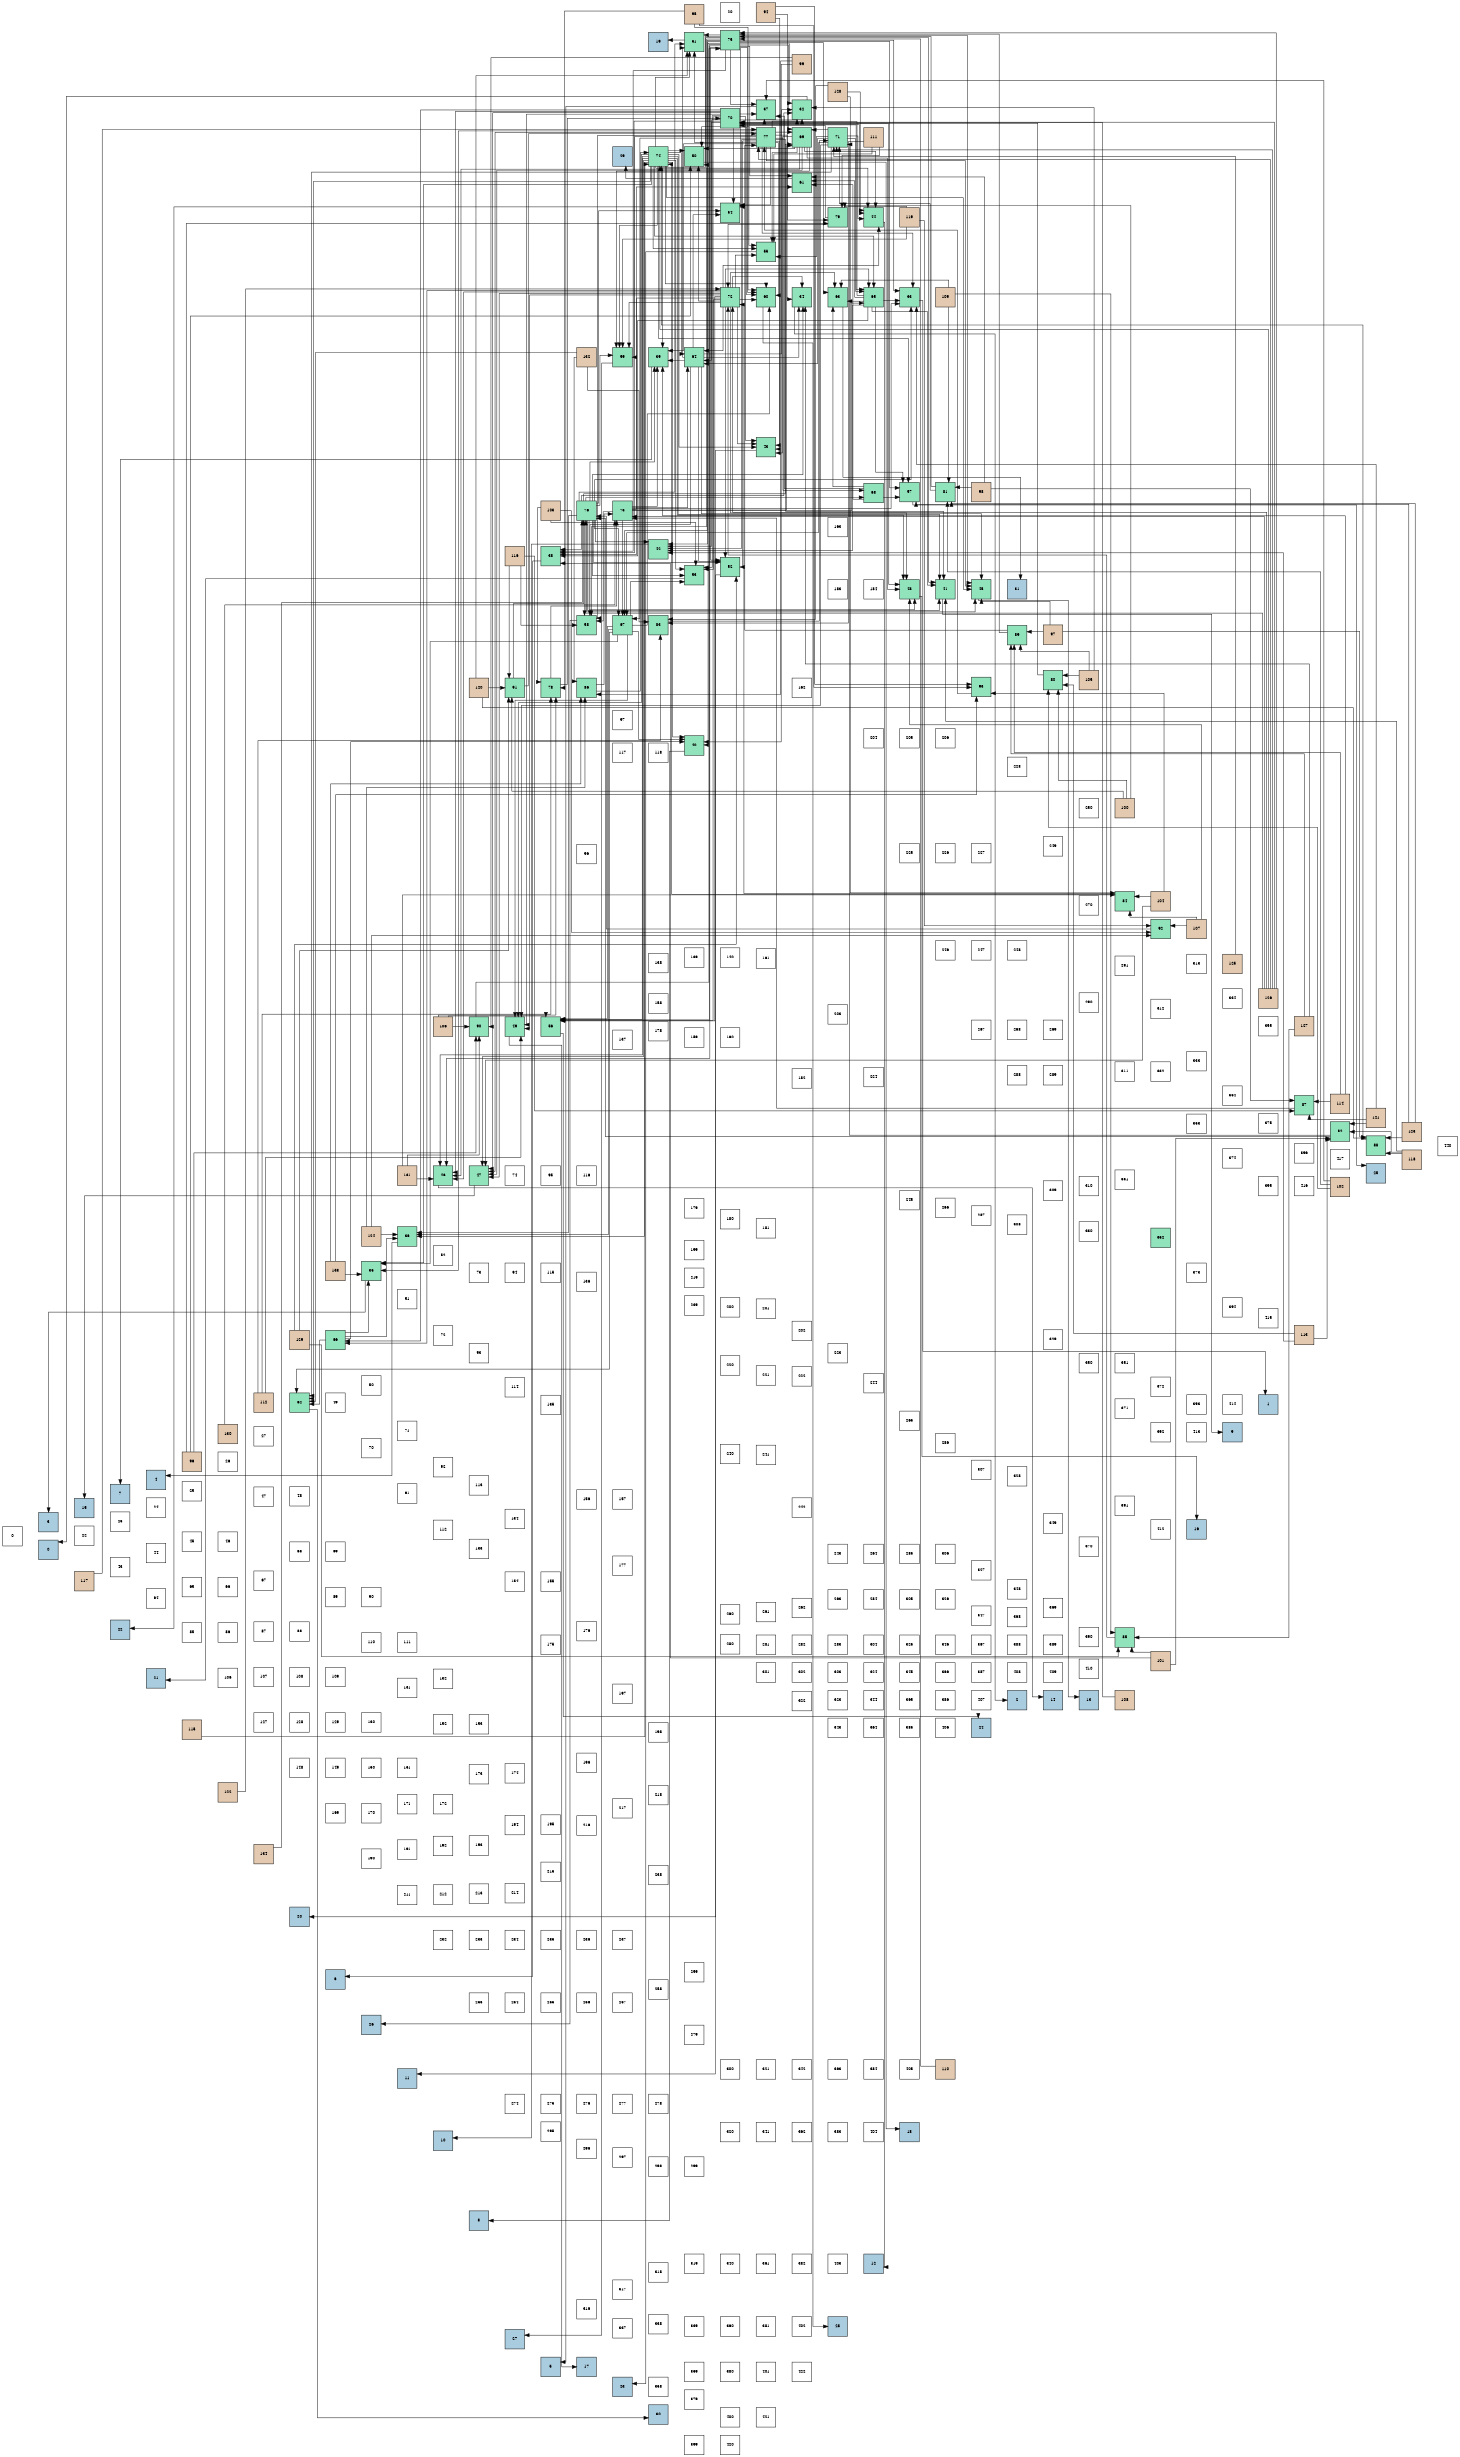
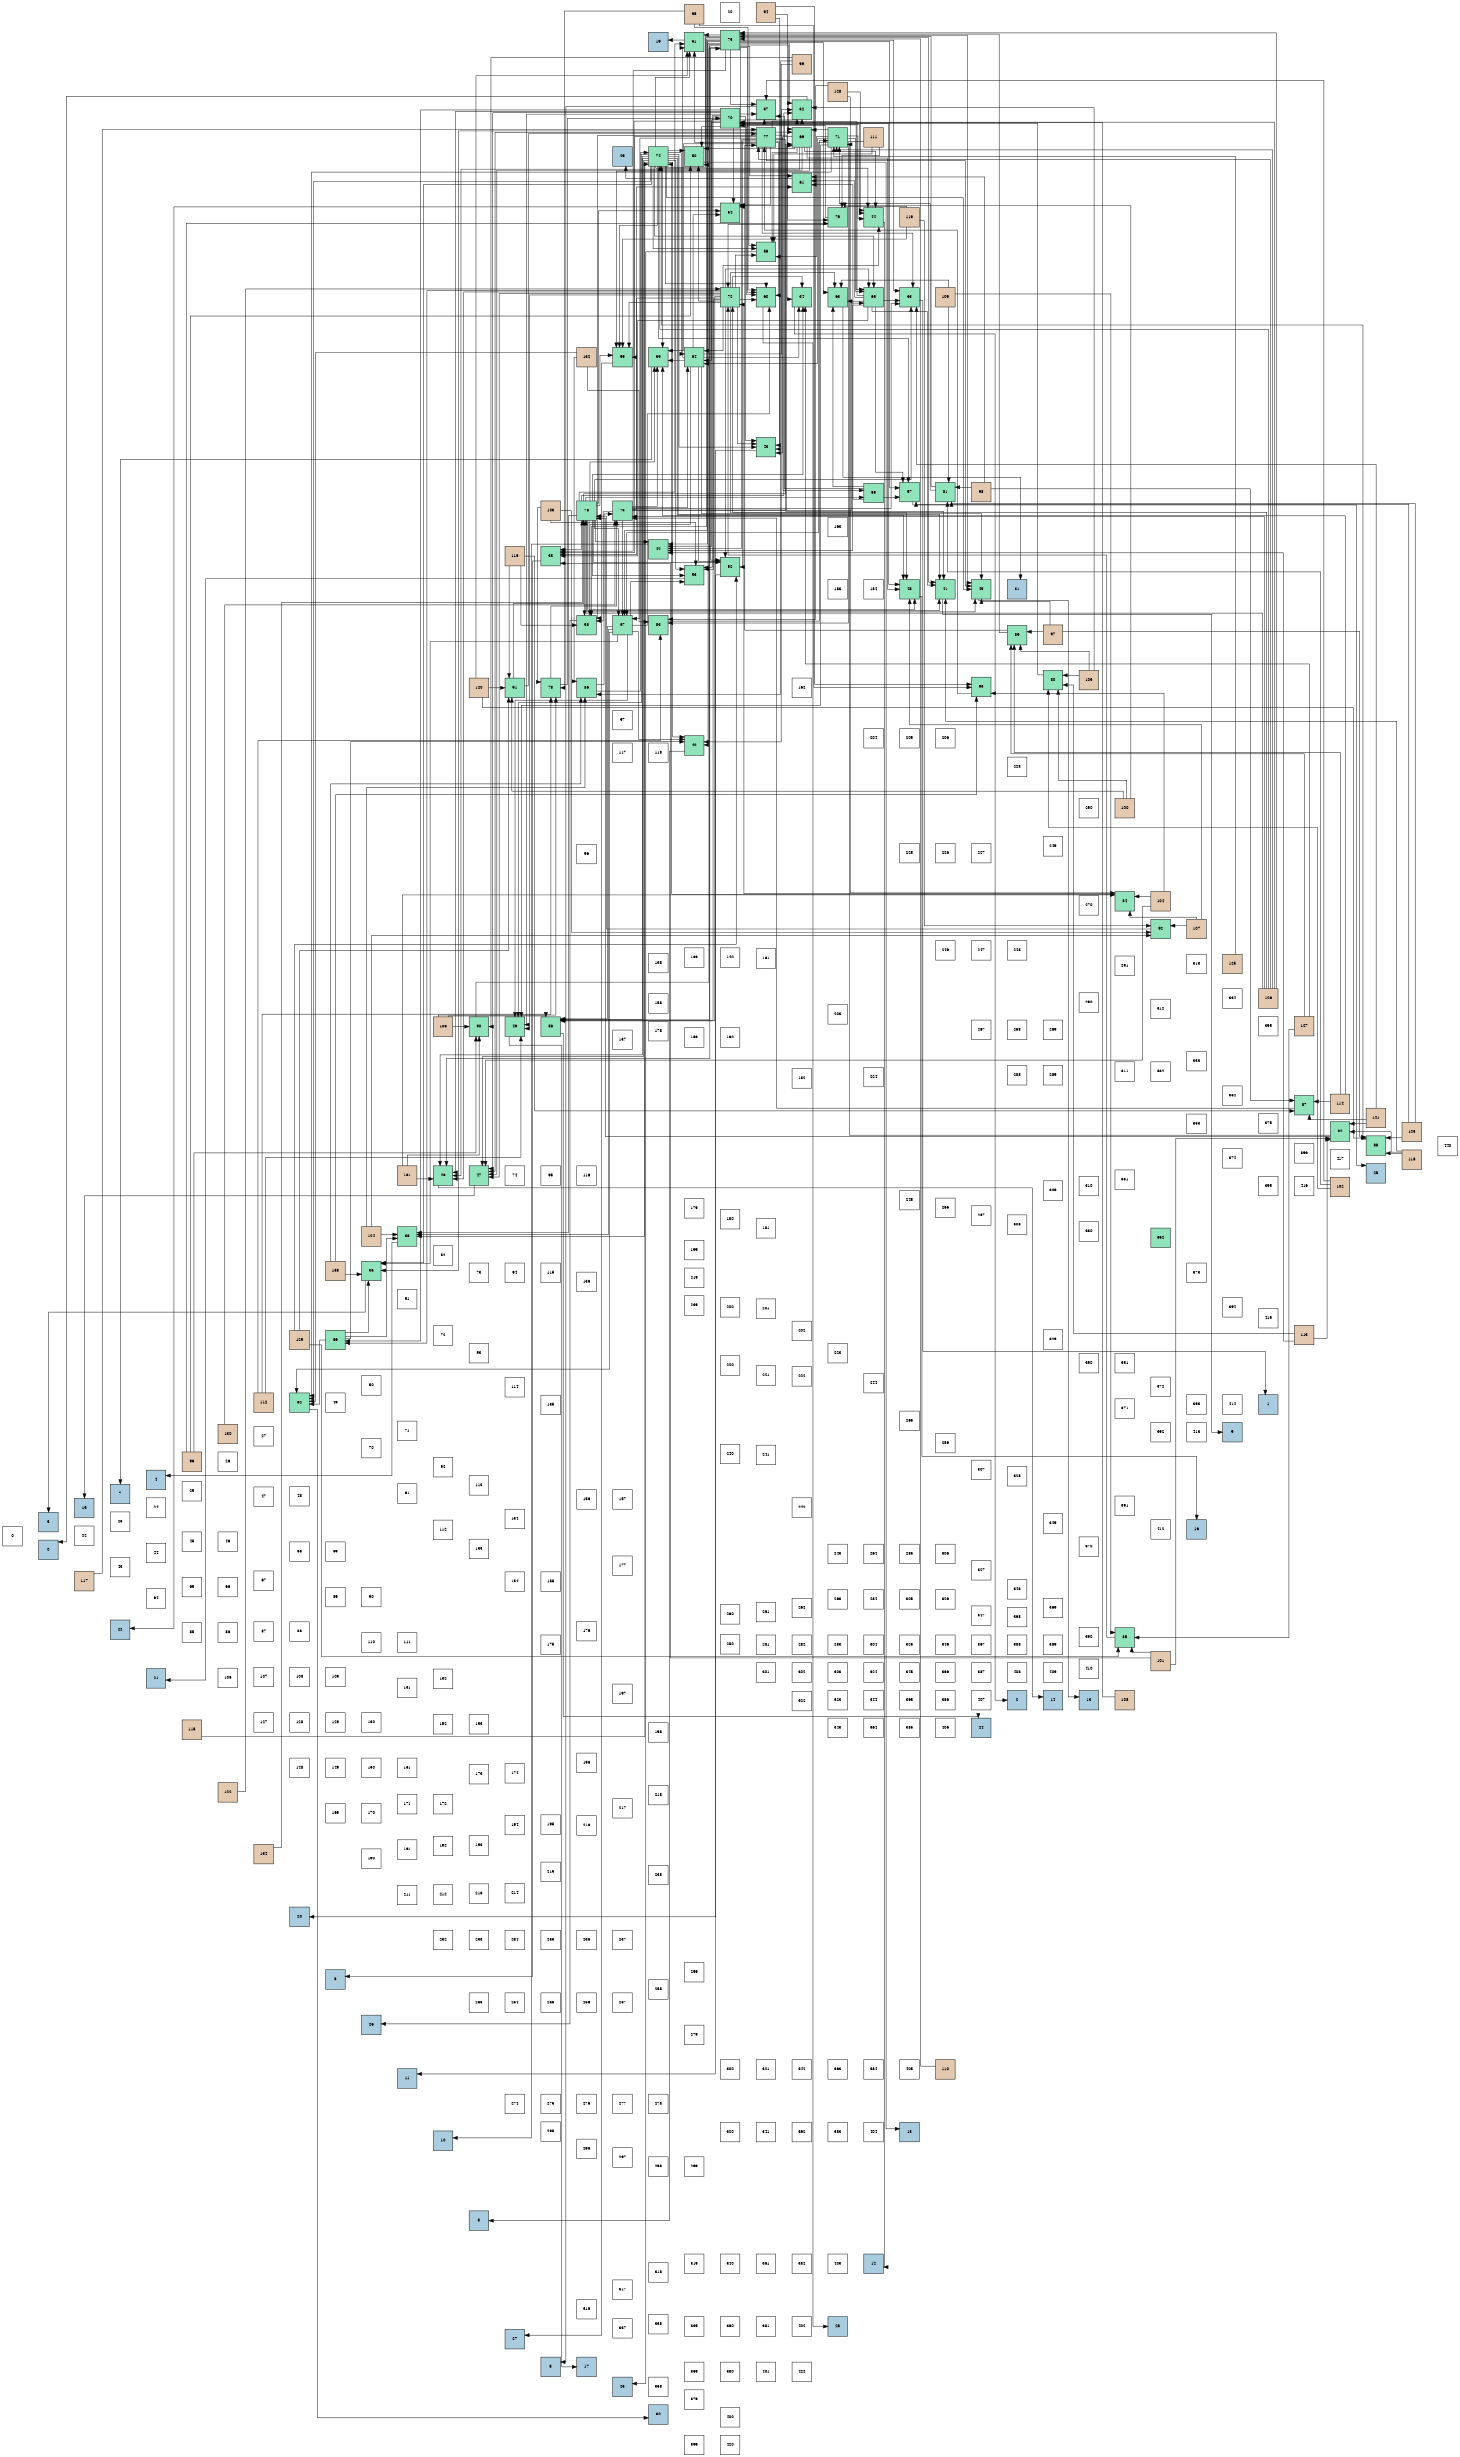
(766, 2417) -> none
